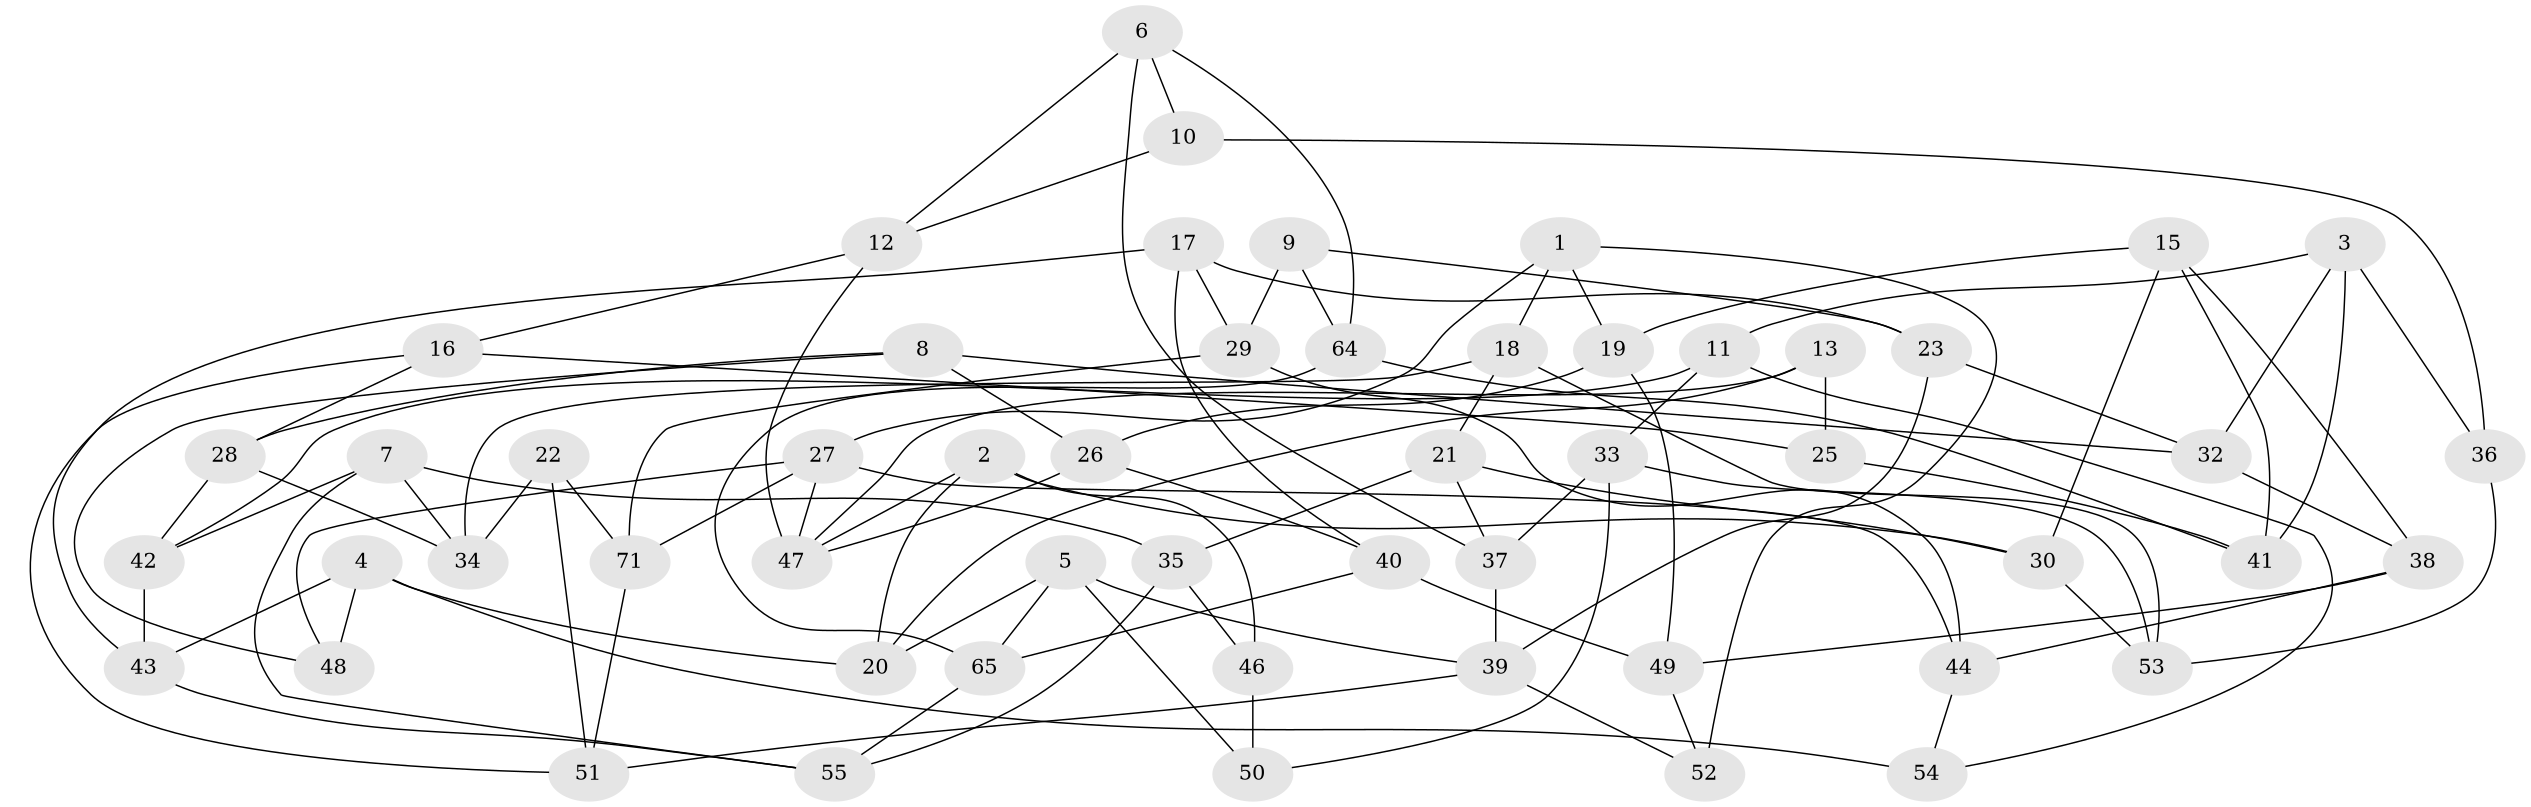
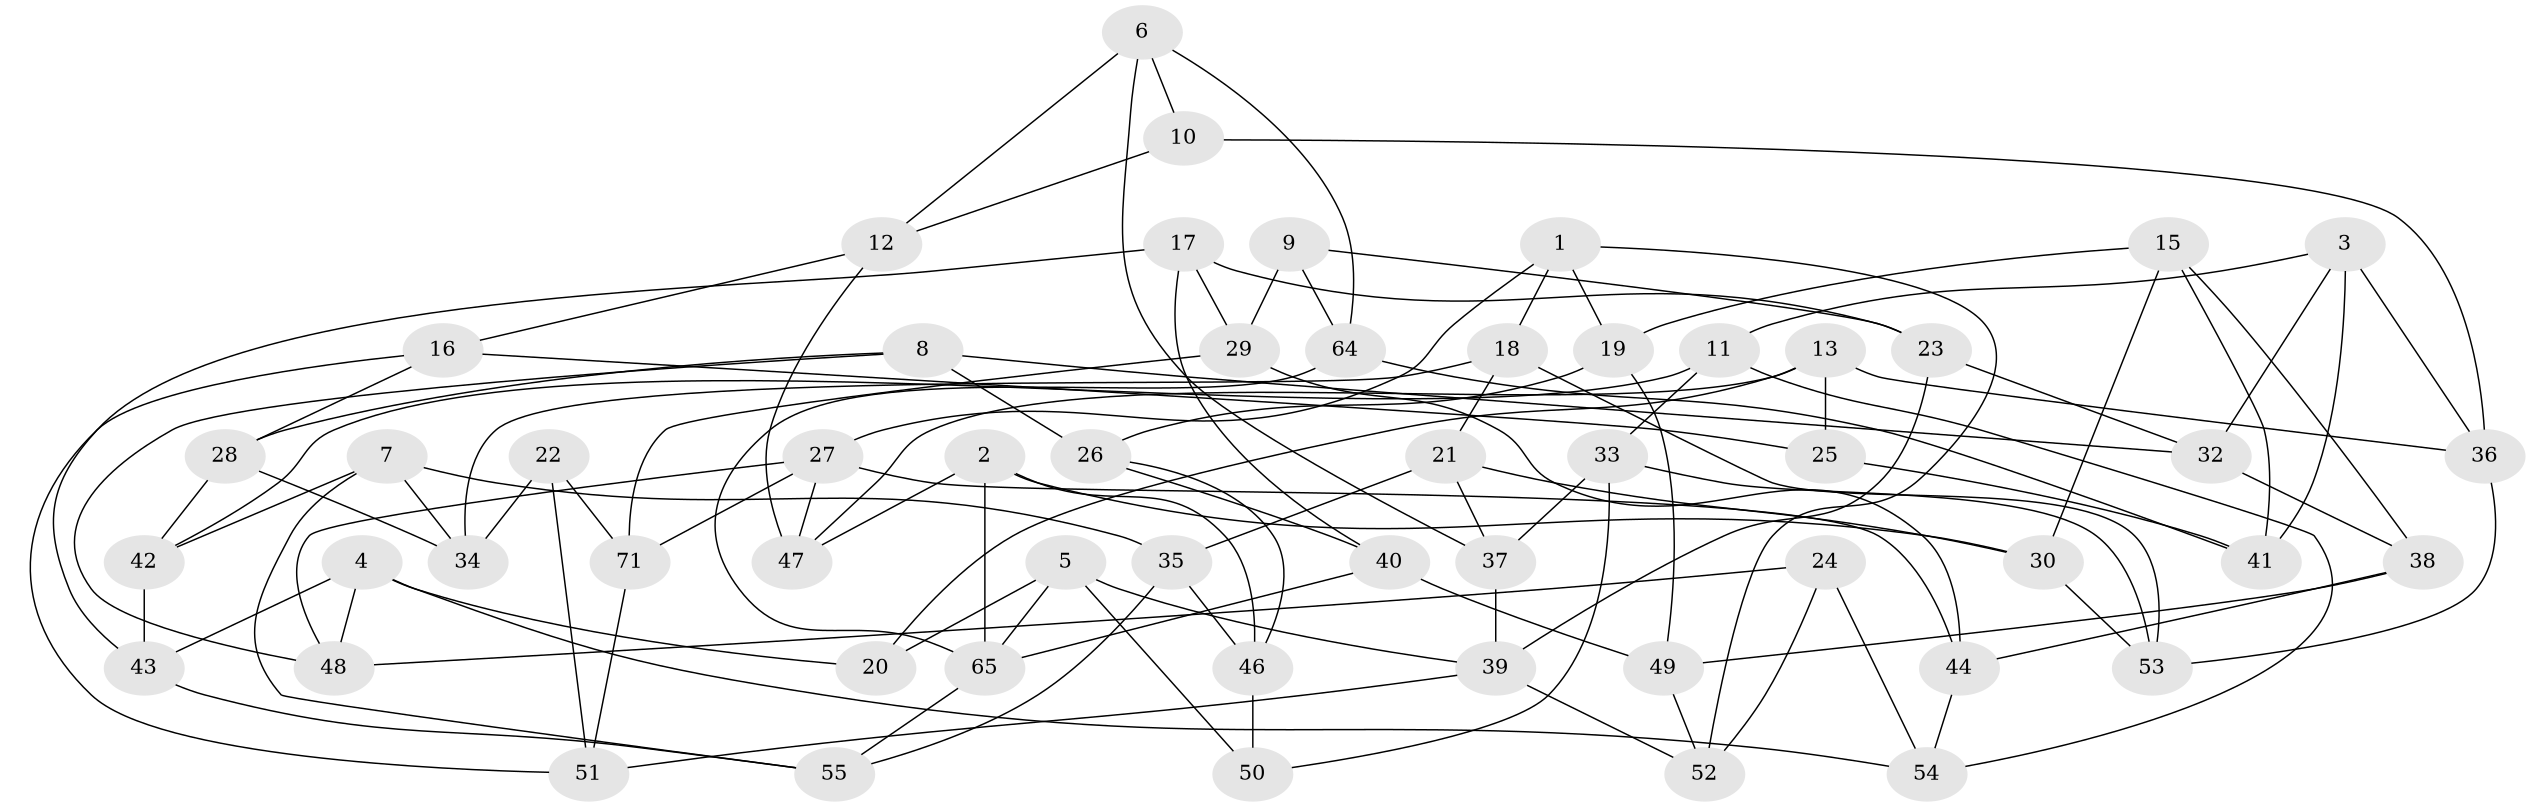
none -> (2150, 414)
(945, 516) -> (1274, 537)
(901, 550) -> (985, 566)
none -> (1826, 562)
